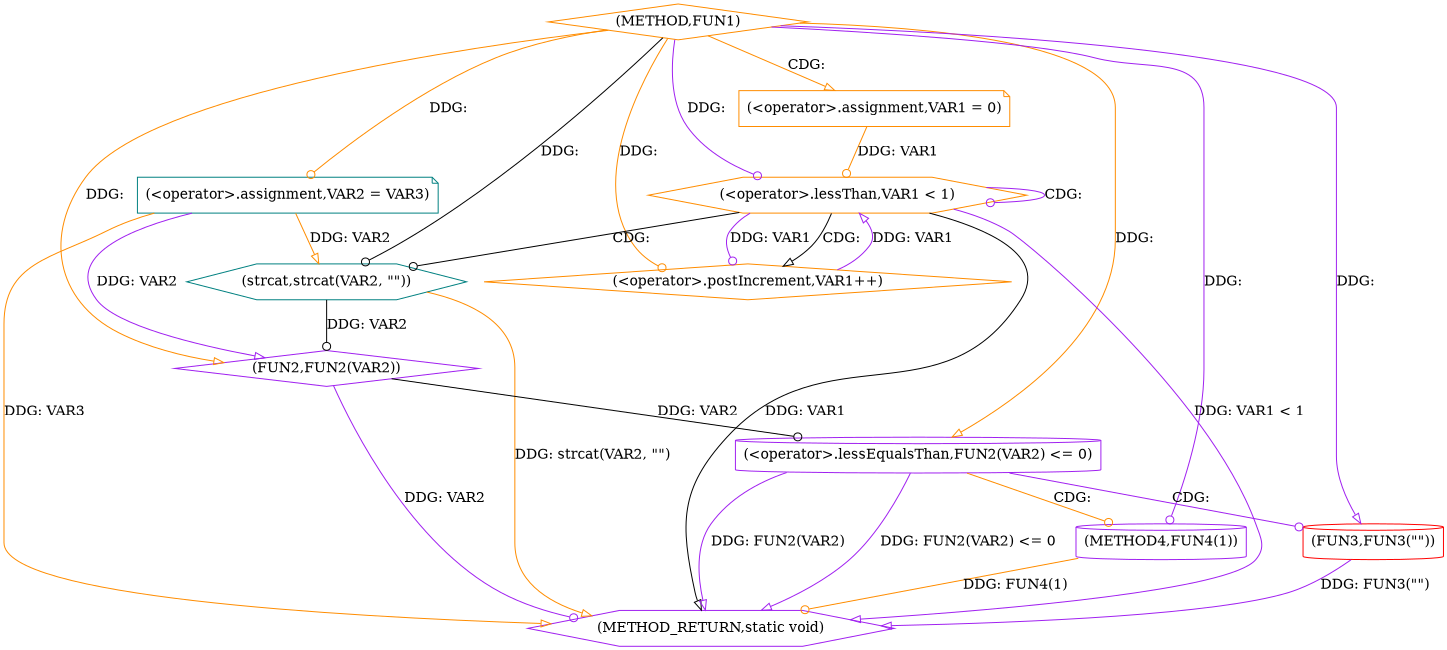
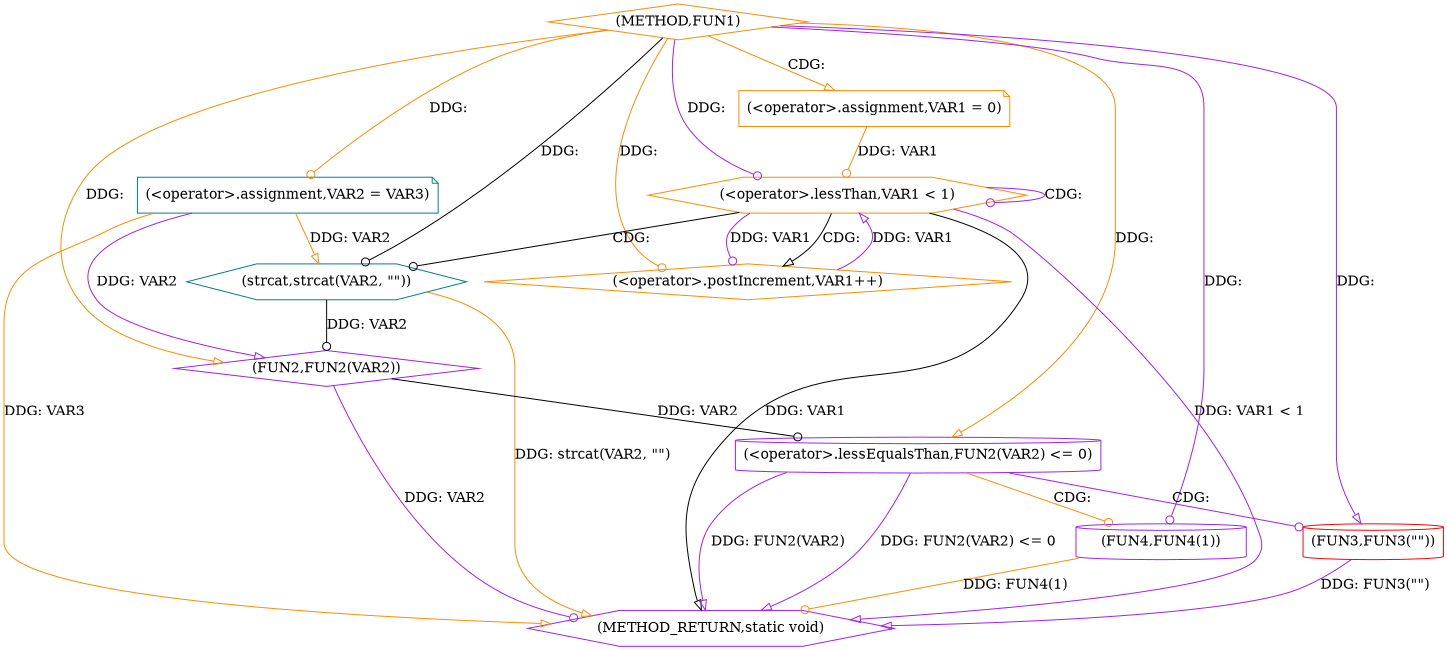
(1161, 542) -> (1161, 542)
